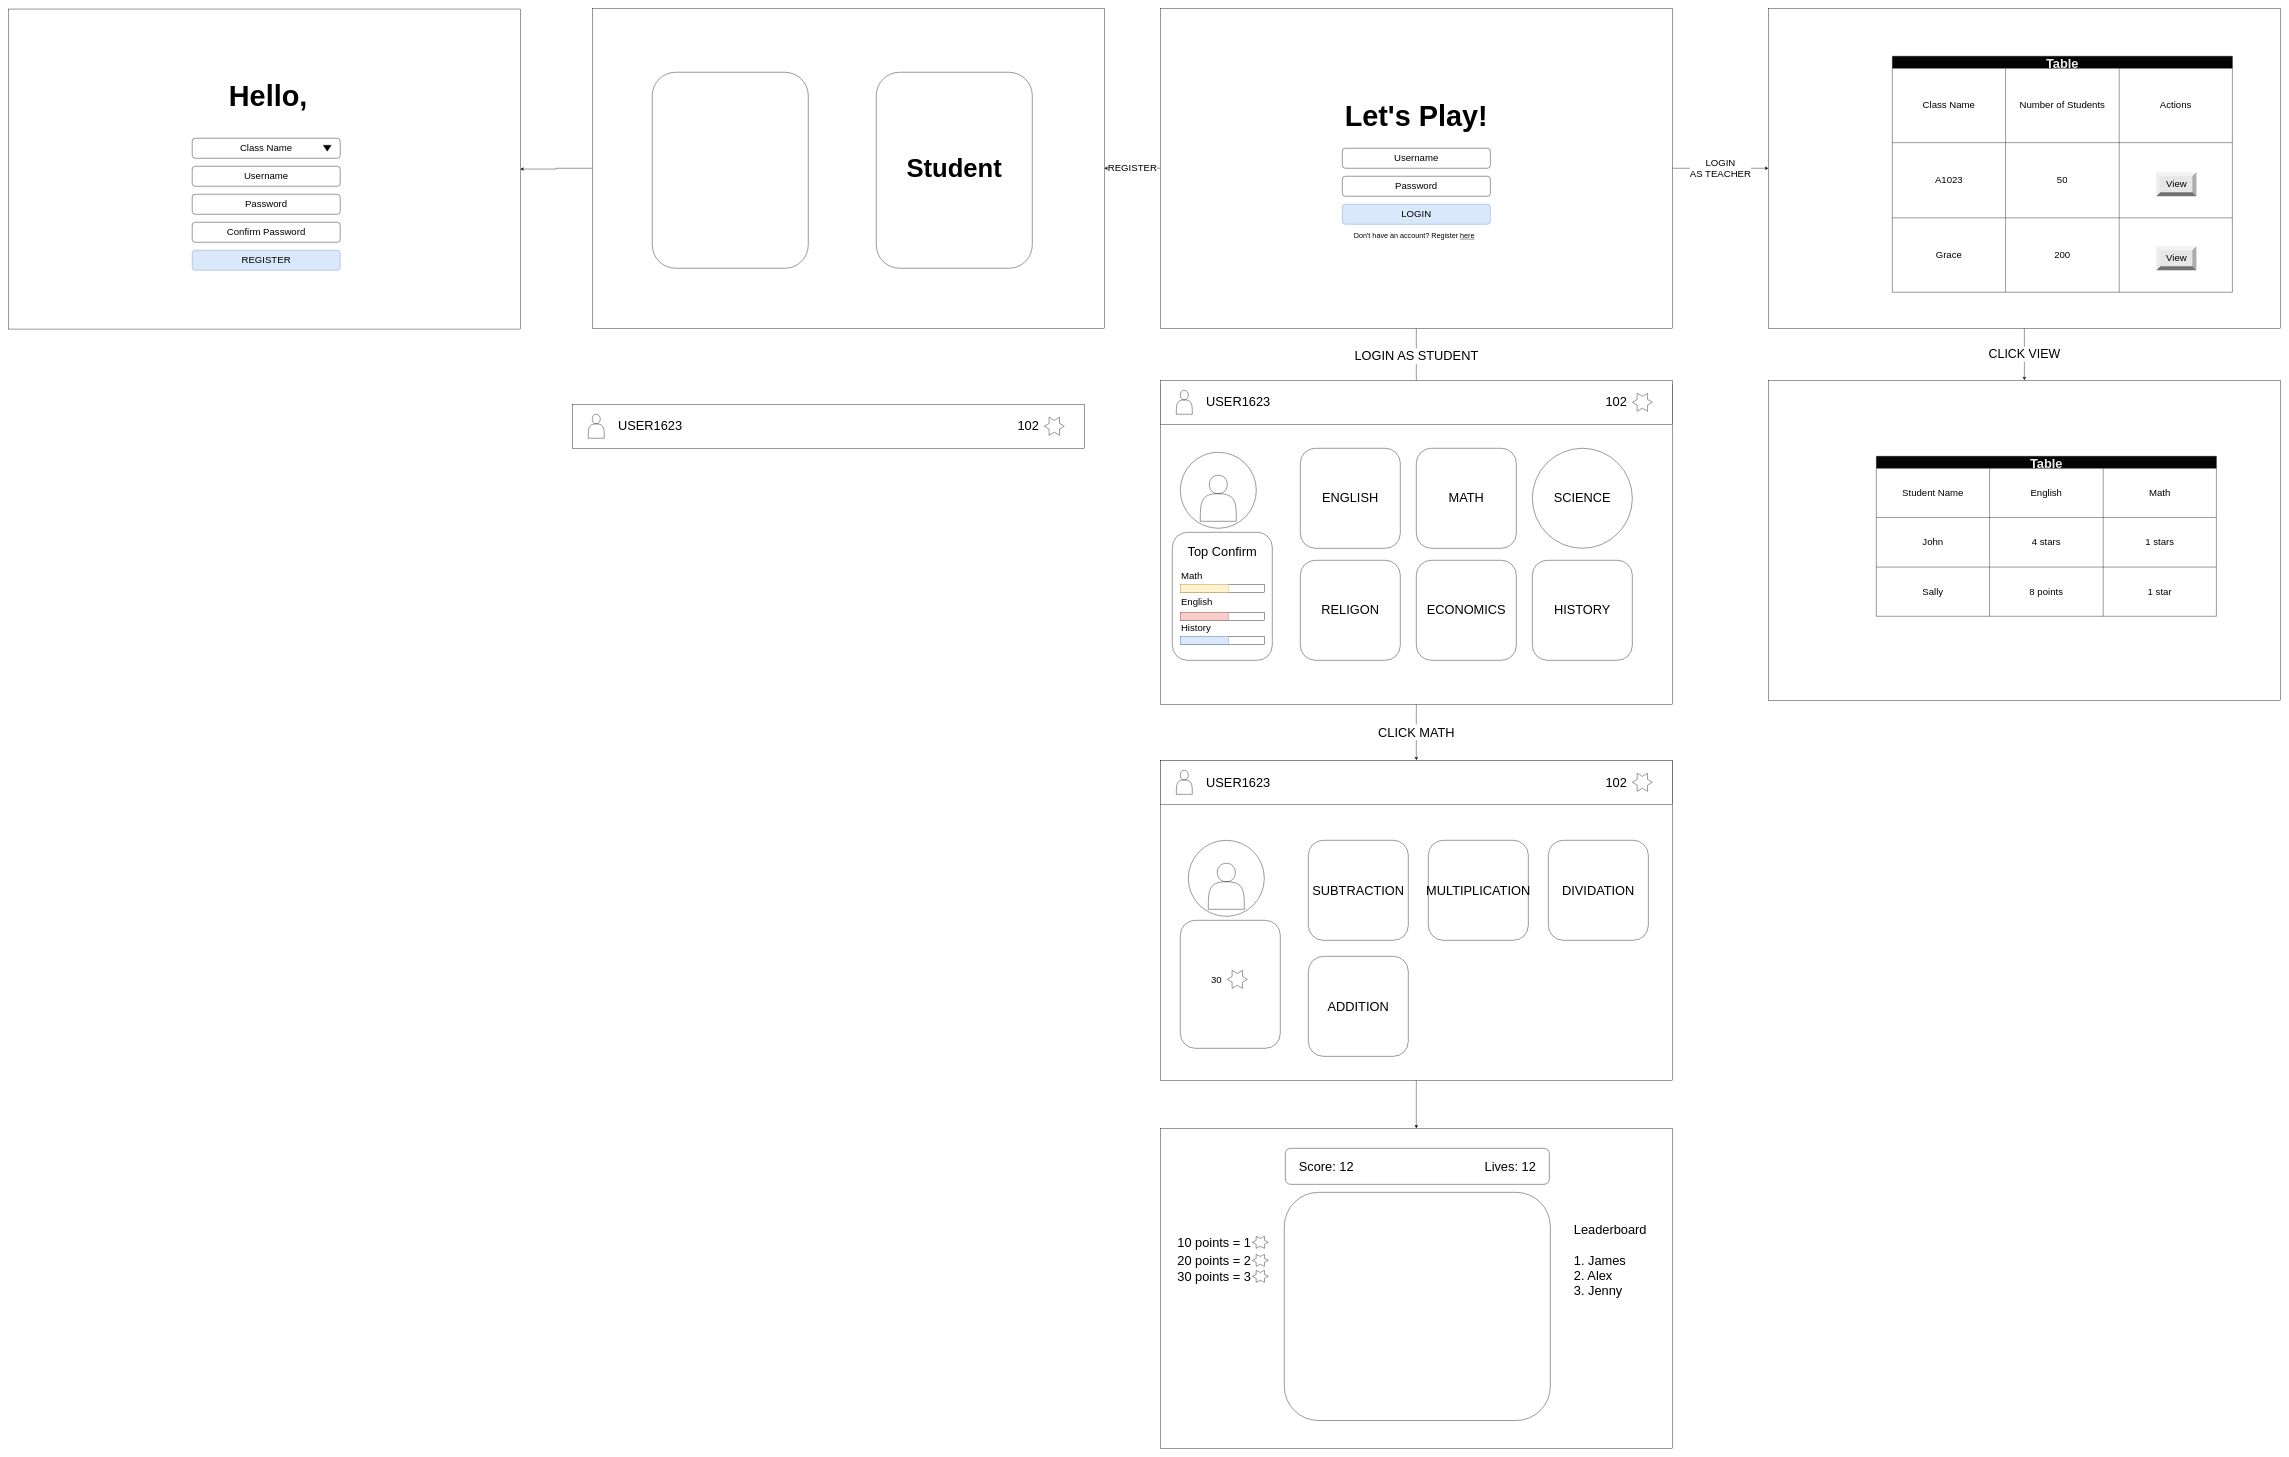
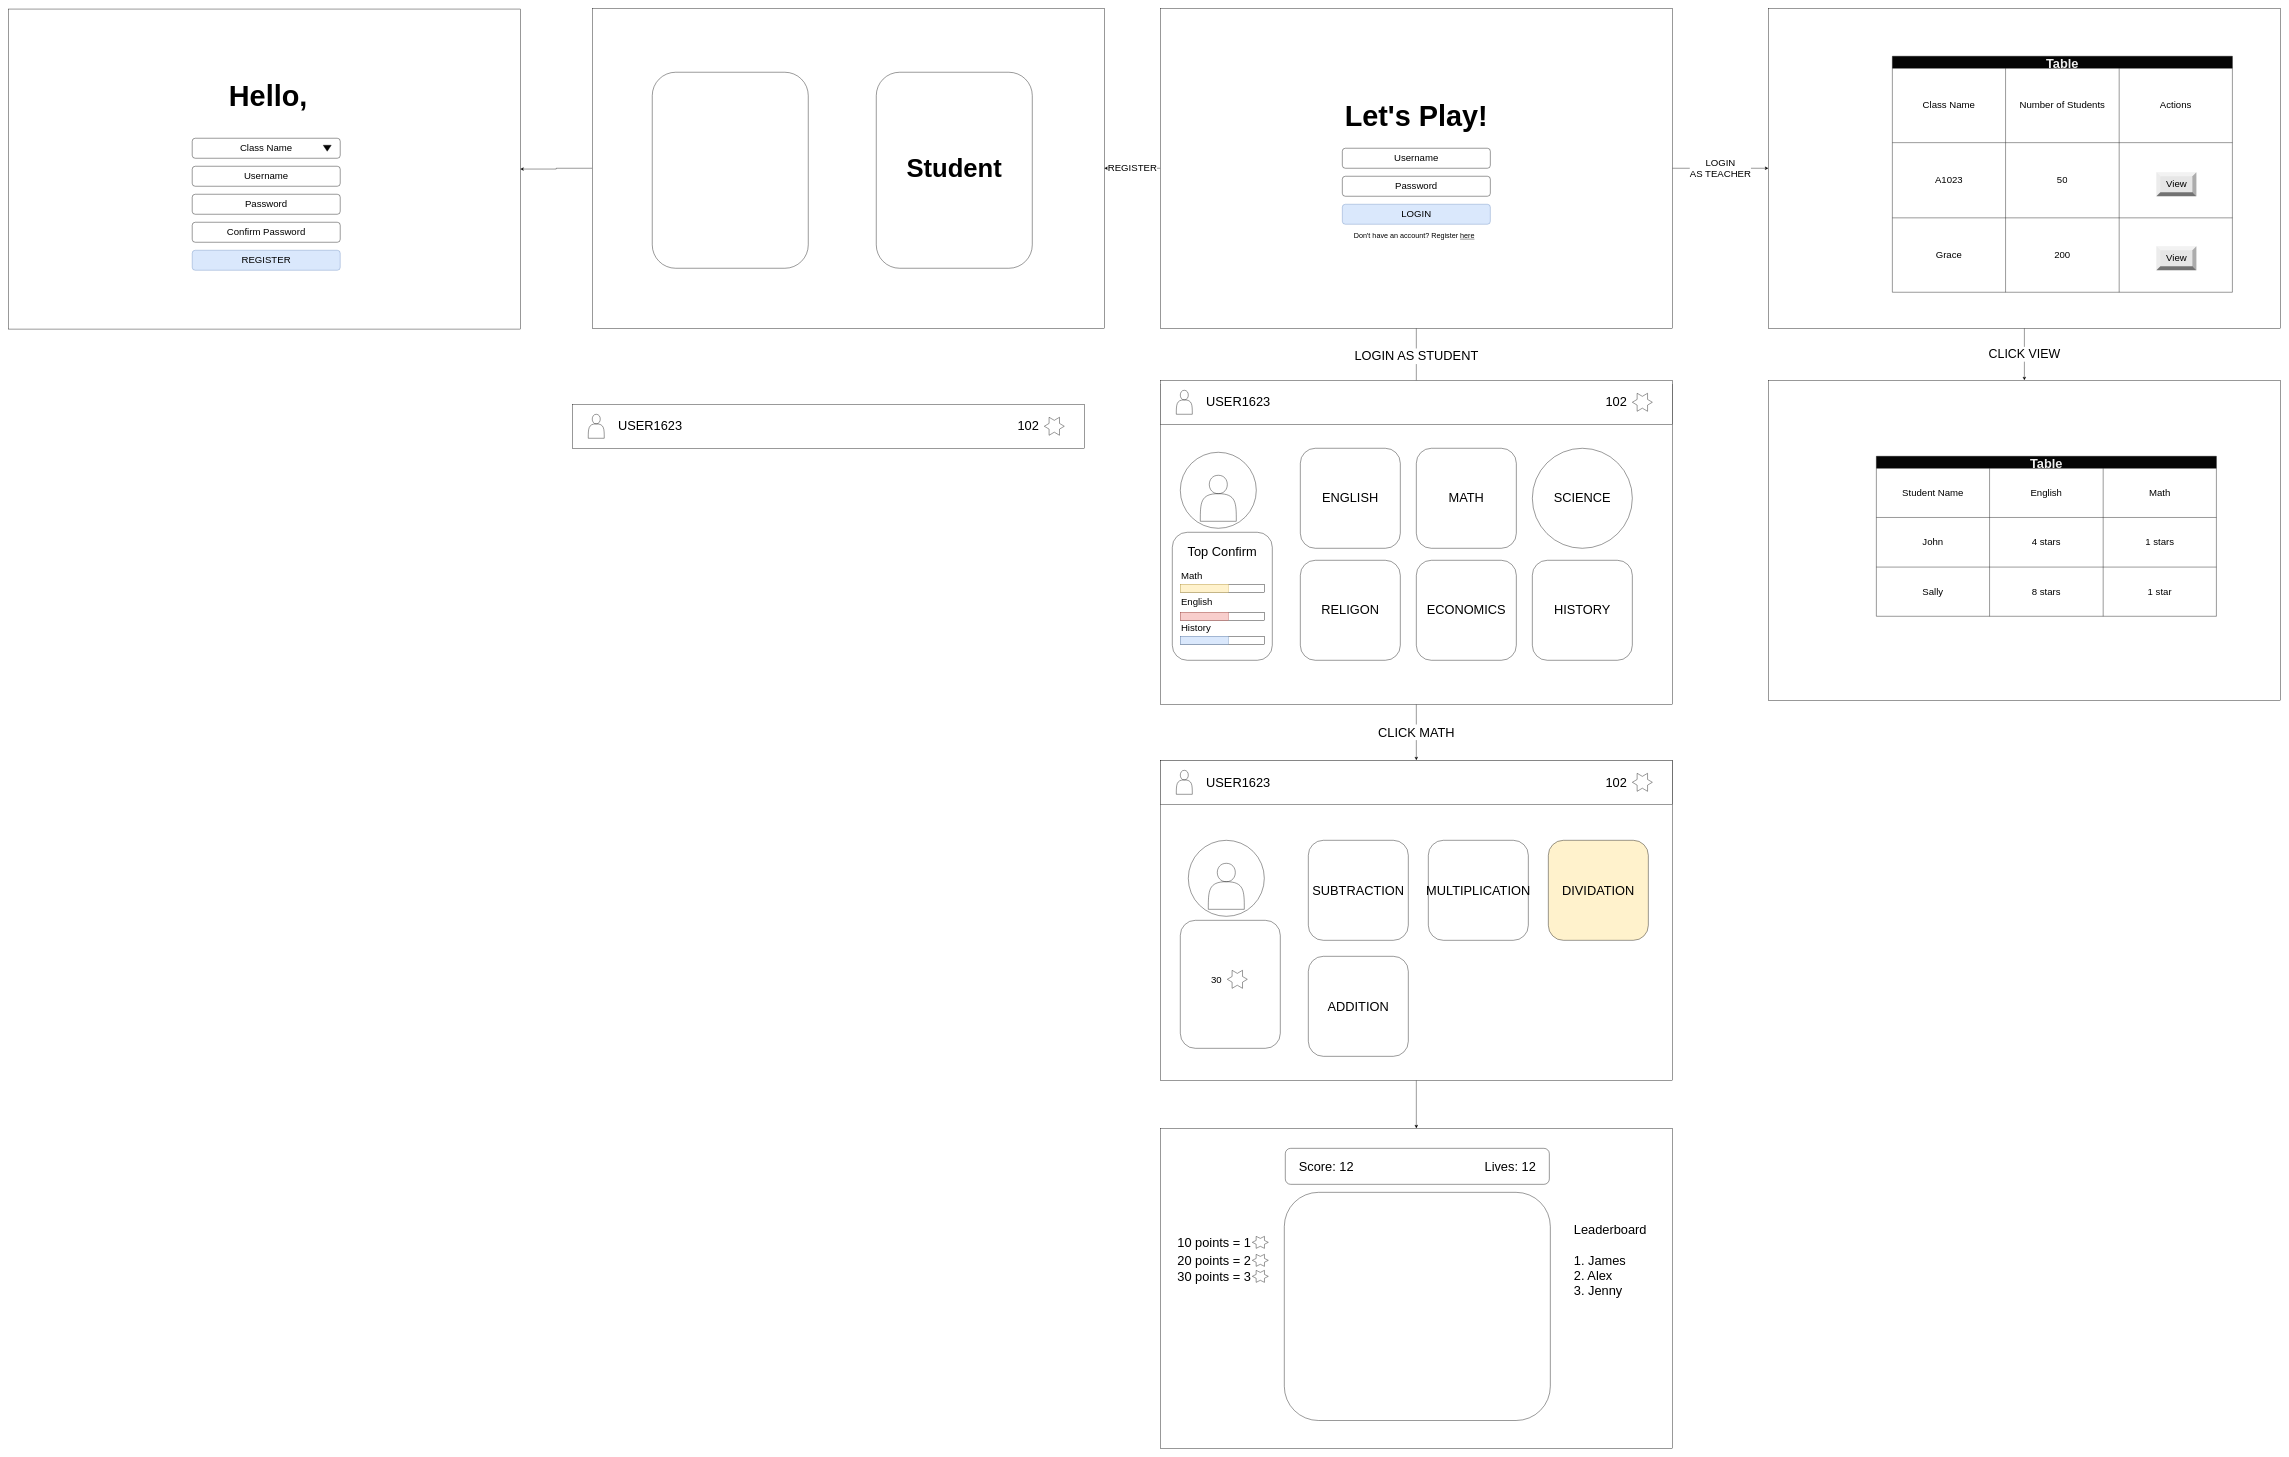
(2046, 592) -> (2046, 592)
(1598, 890) -> (1598, 890)
